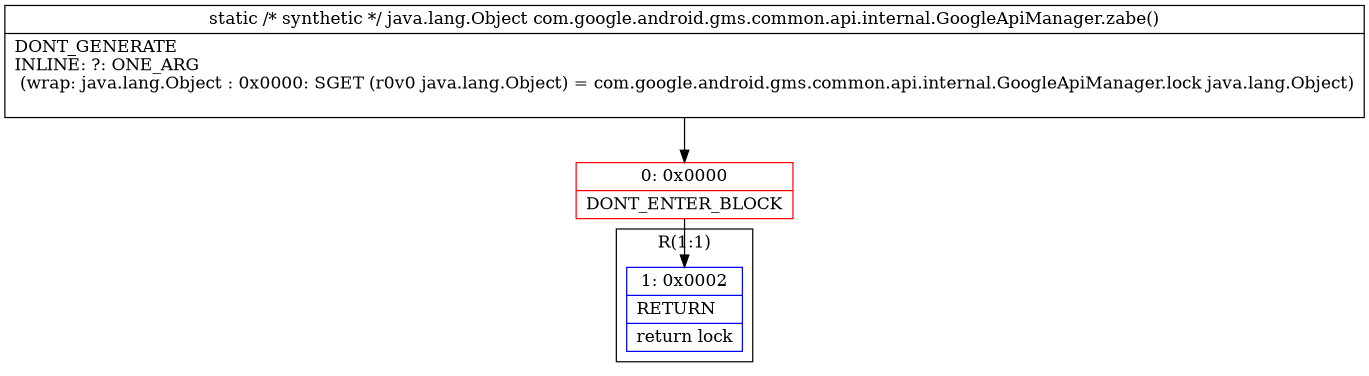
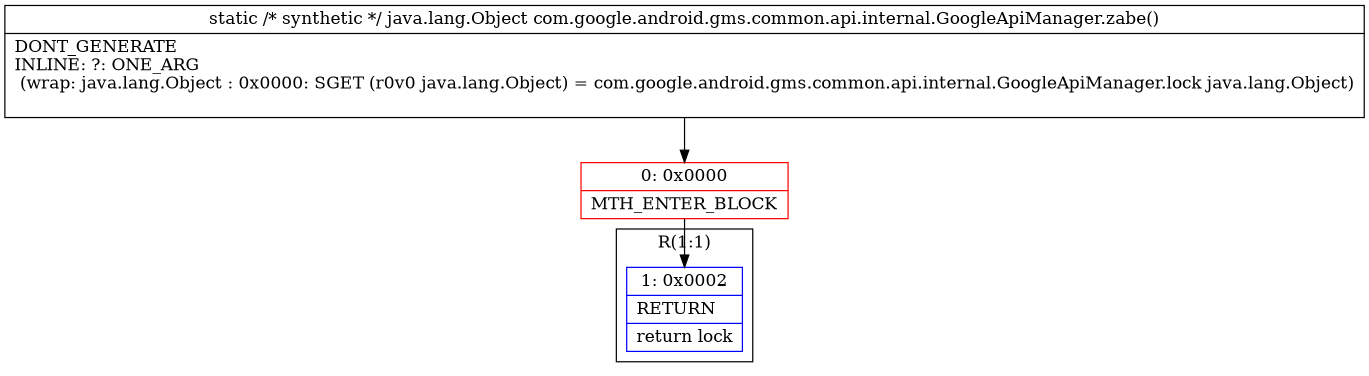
(685, 204) -> (685, 204)
